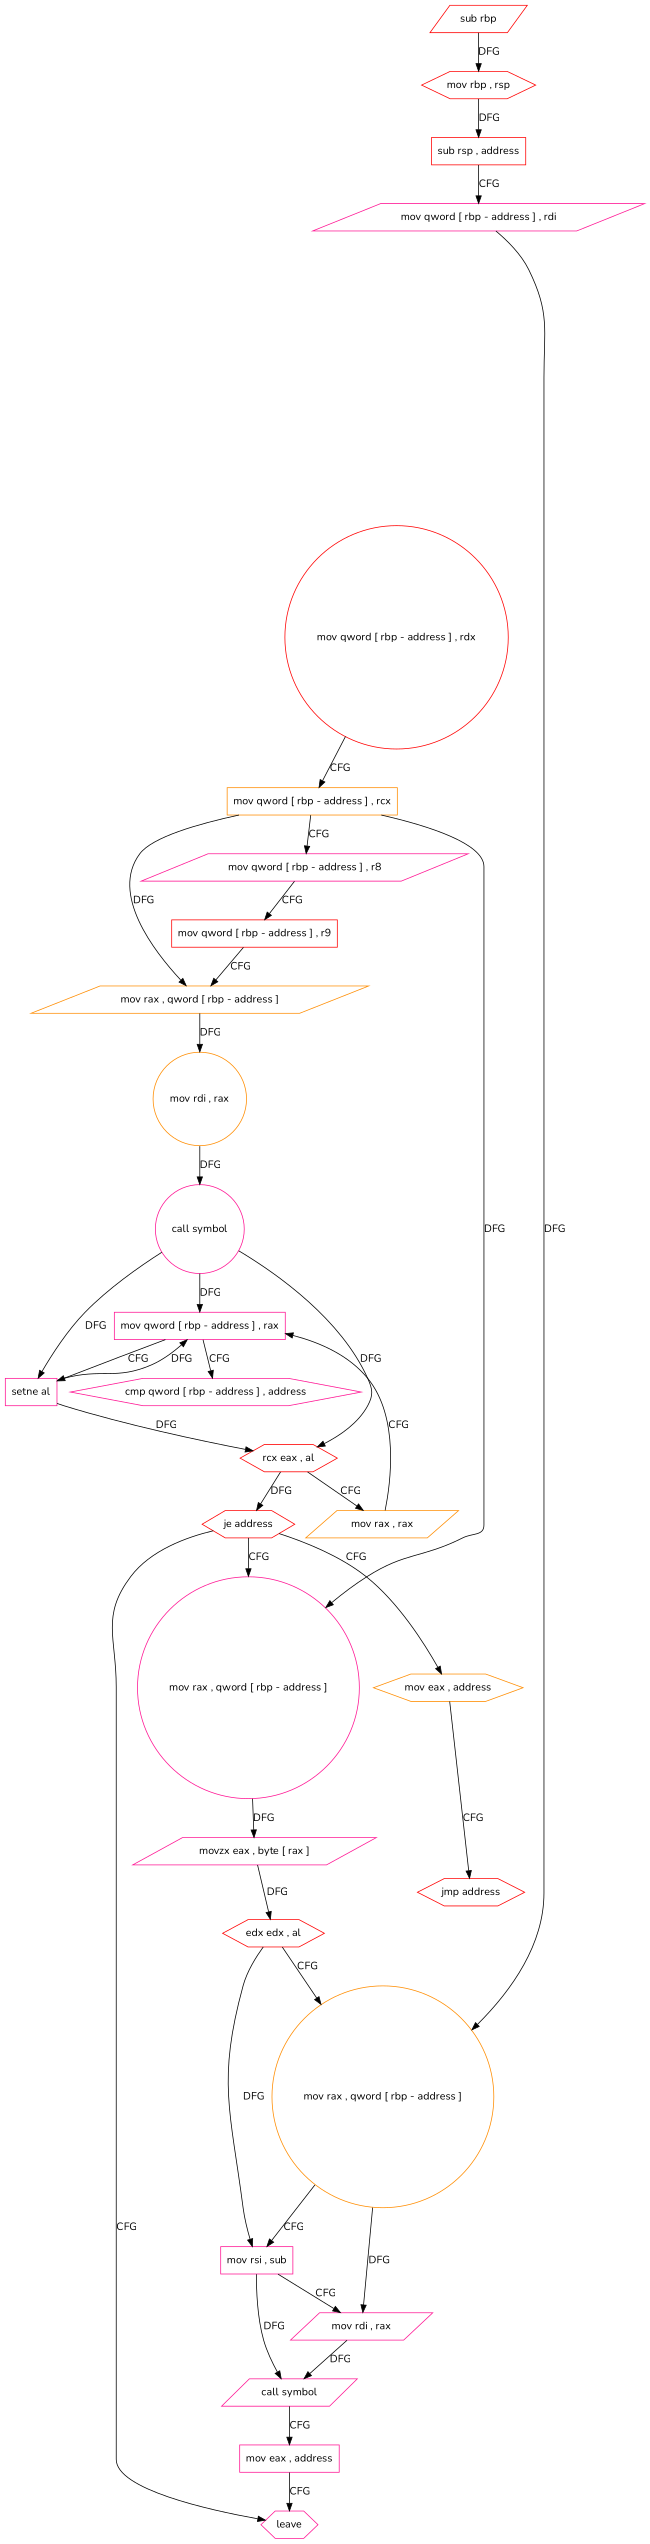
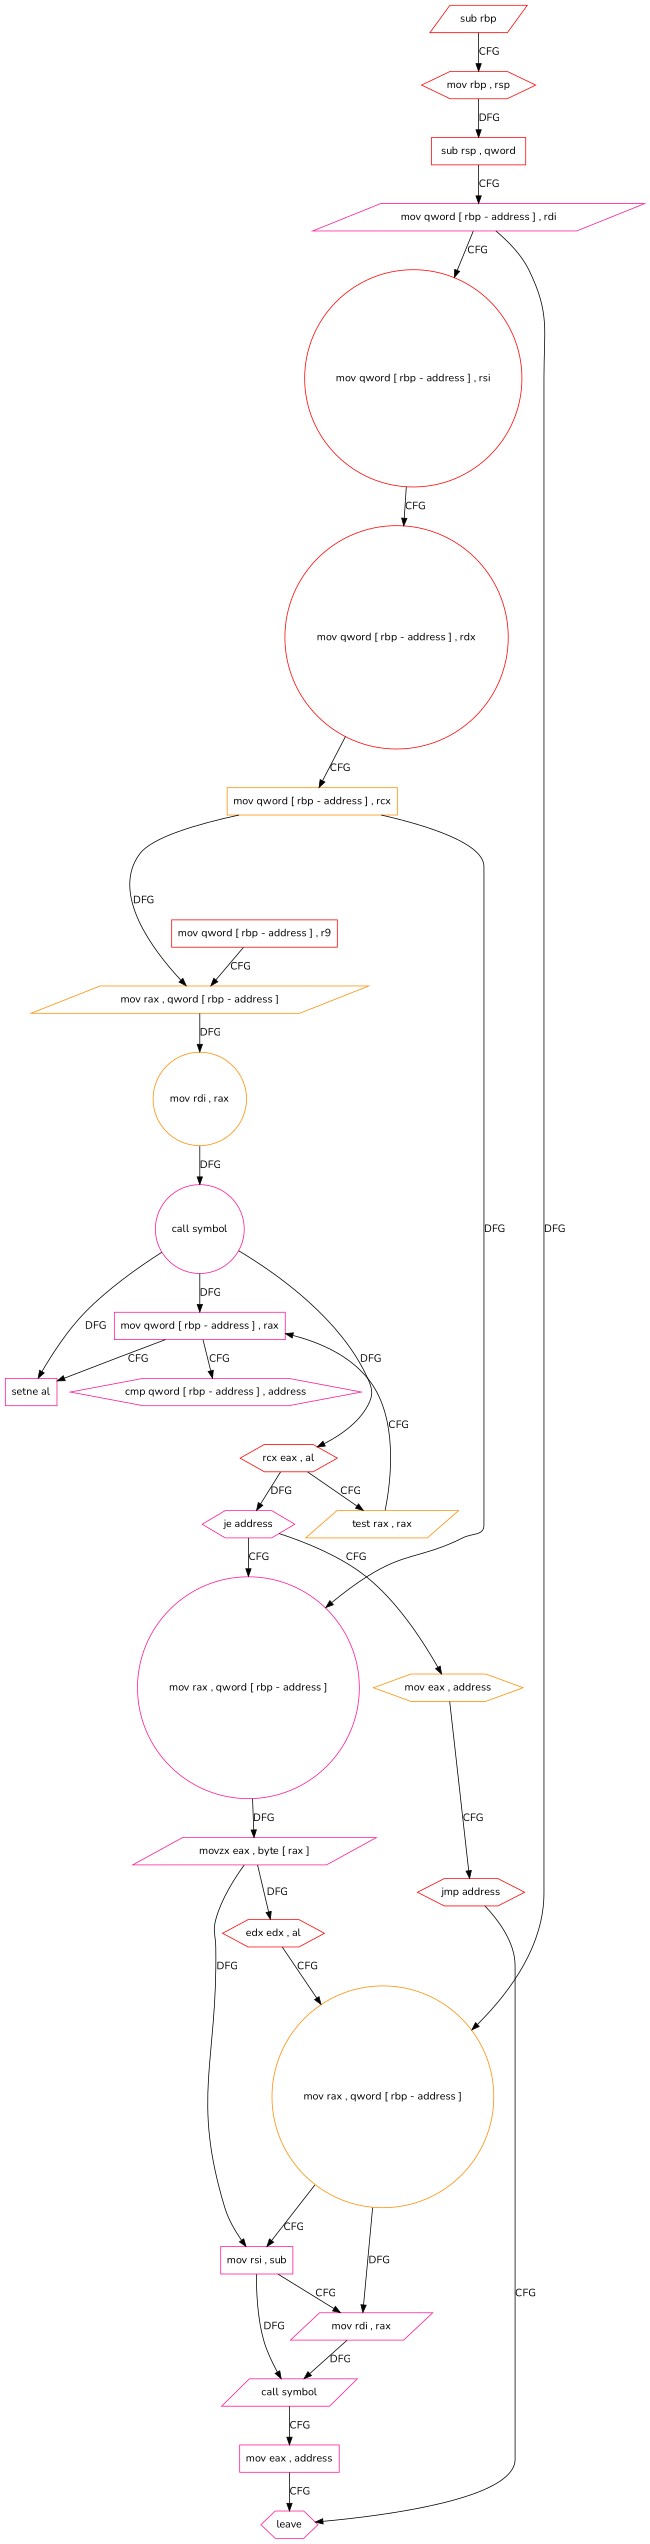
(489, 52) -> (489, 52)
(479, 151) -> (479, 151)
none -> (413, 378)
(305, 867) -> none
(123, 1373) -> none
(151, 1429) -> none
(248, 1524) -> (248, 1524)
(382, 1524) -> (382, 1524)
(116, 2047) -> (515, 2283)
(229, 2091) -> (211, 2052)
